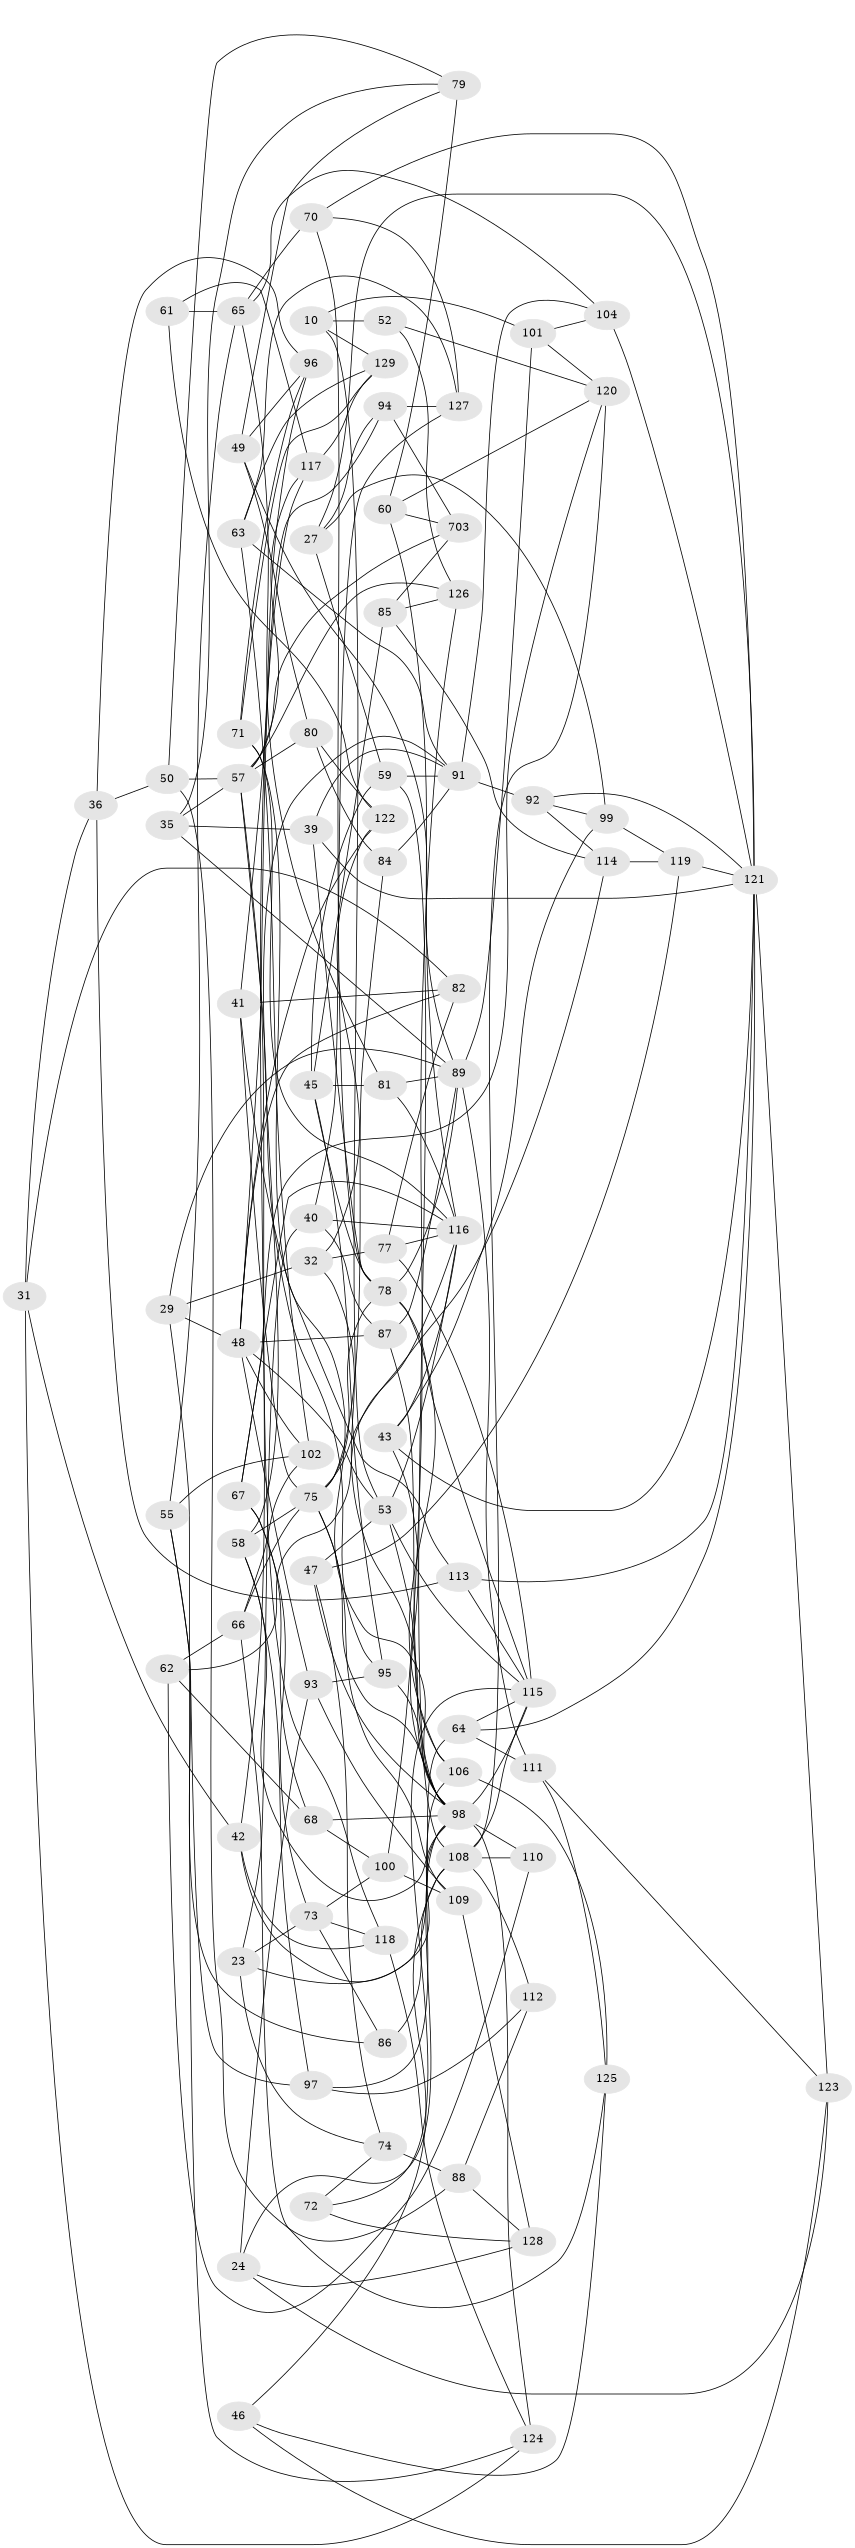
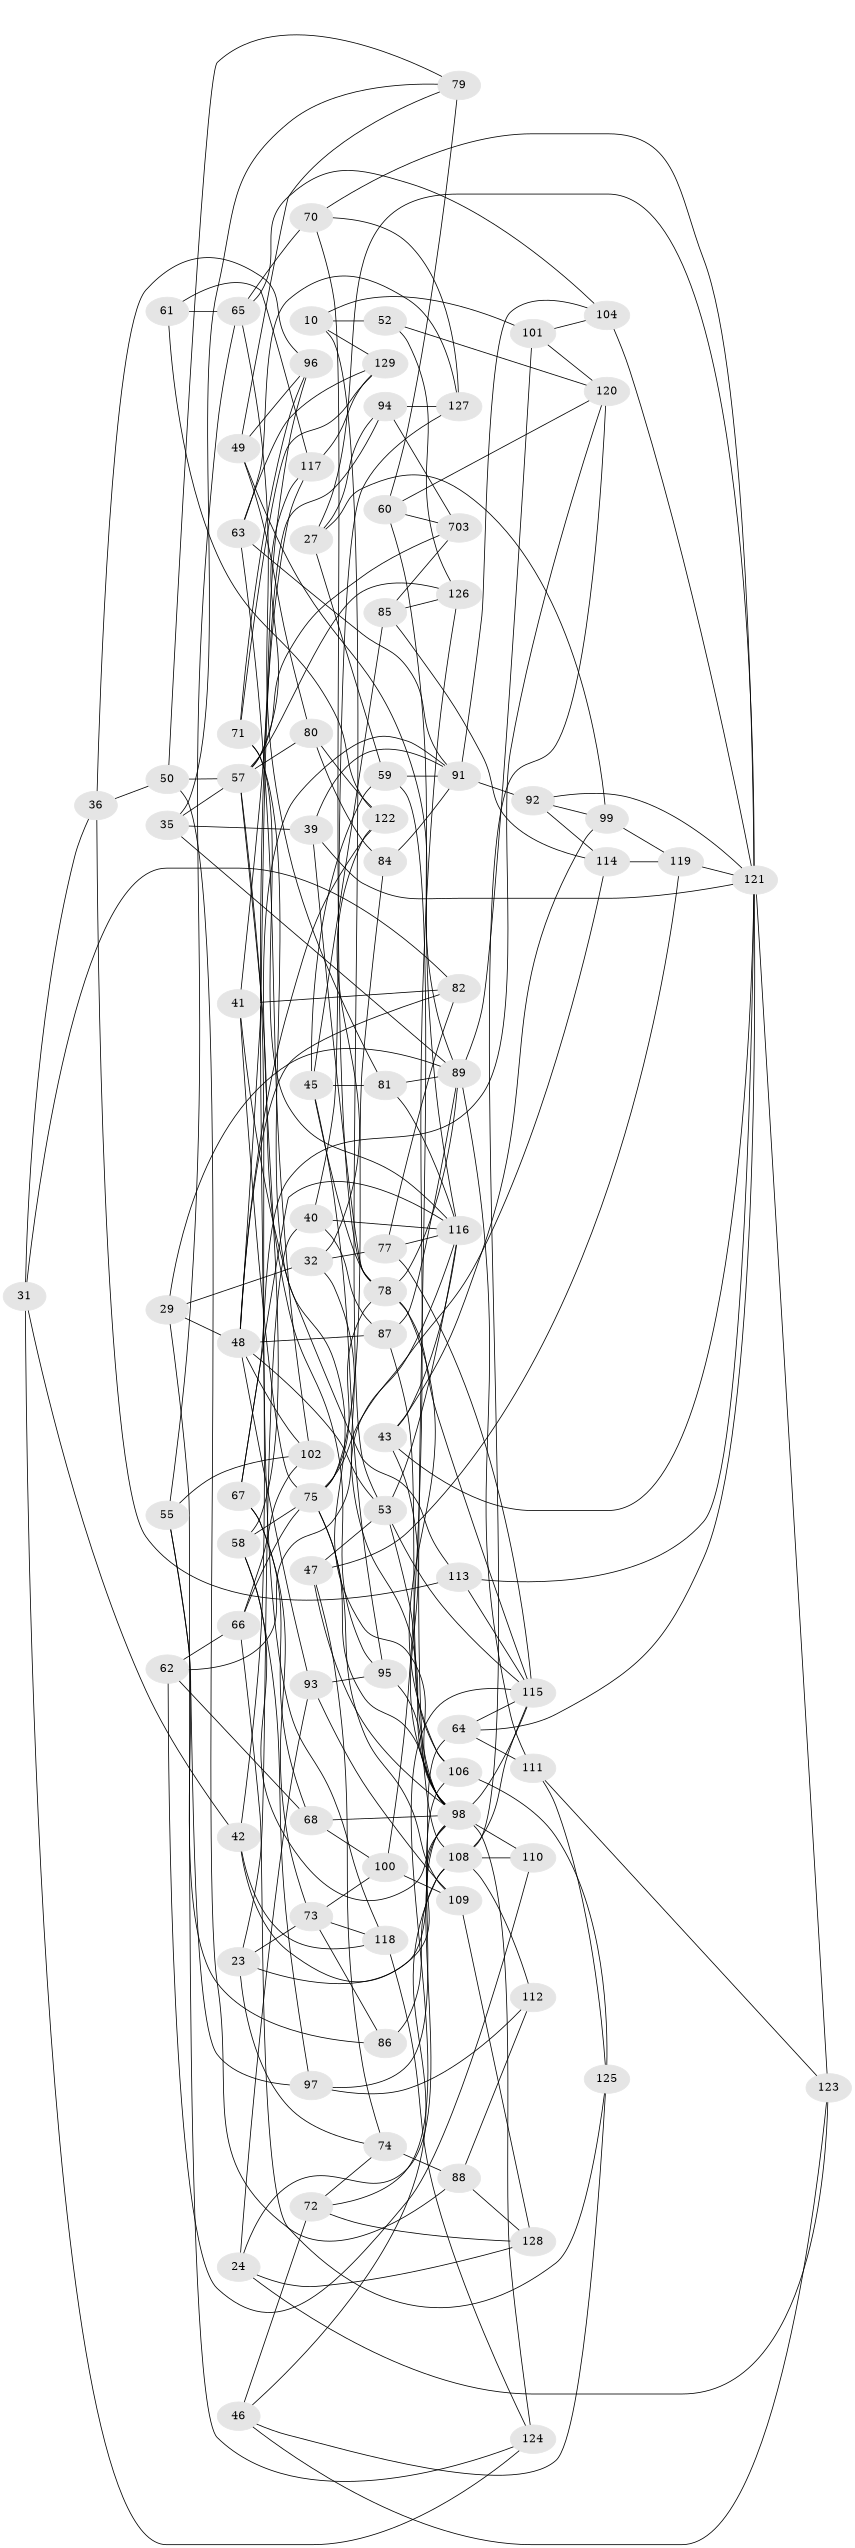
none -> (272, 2321)
